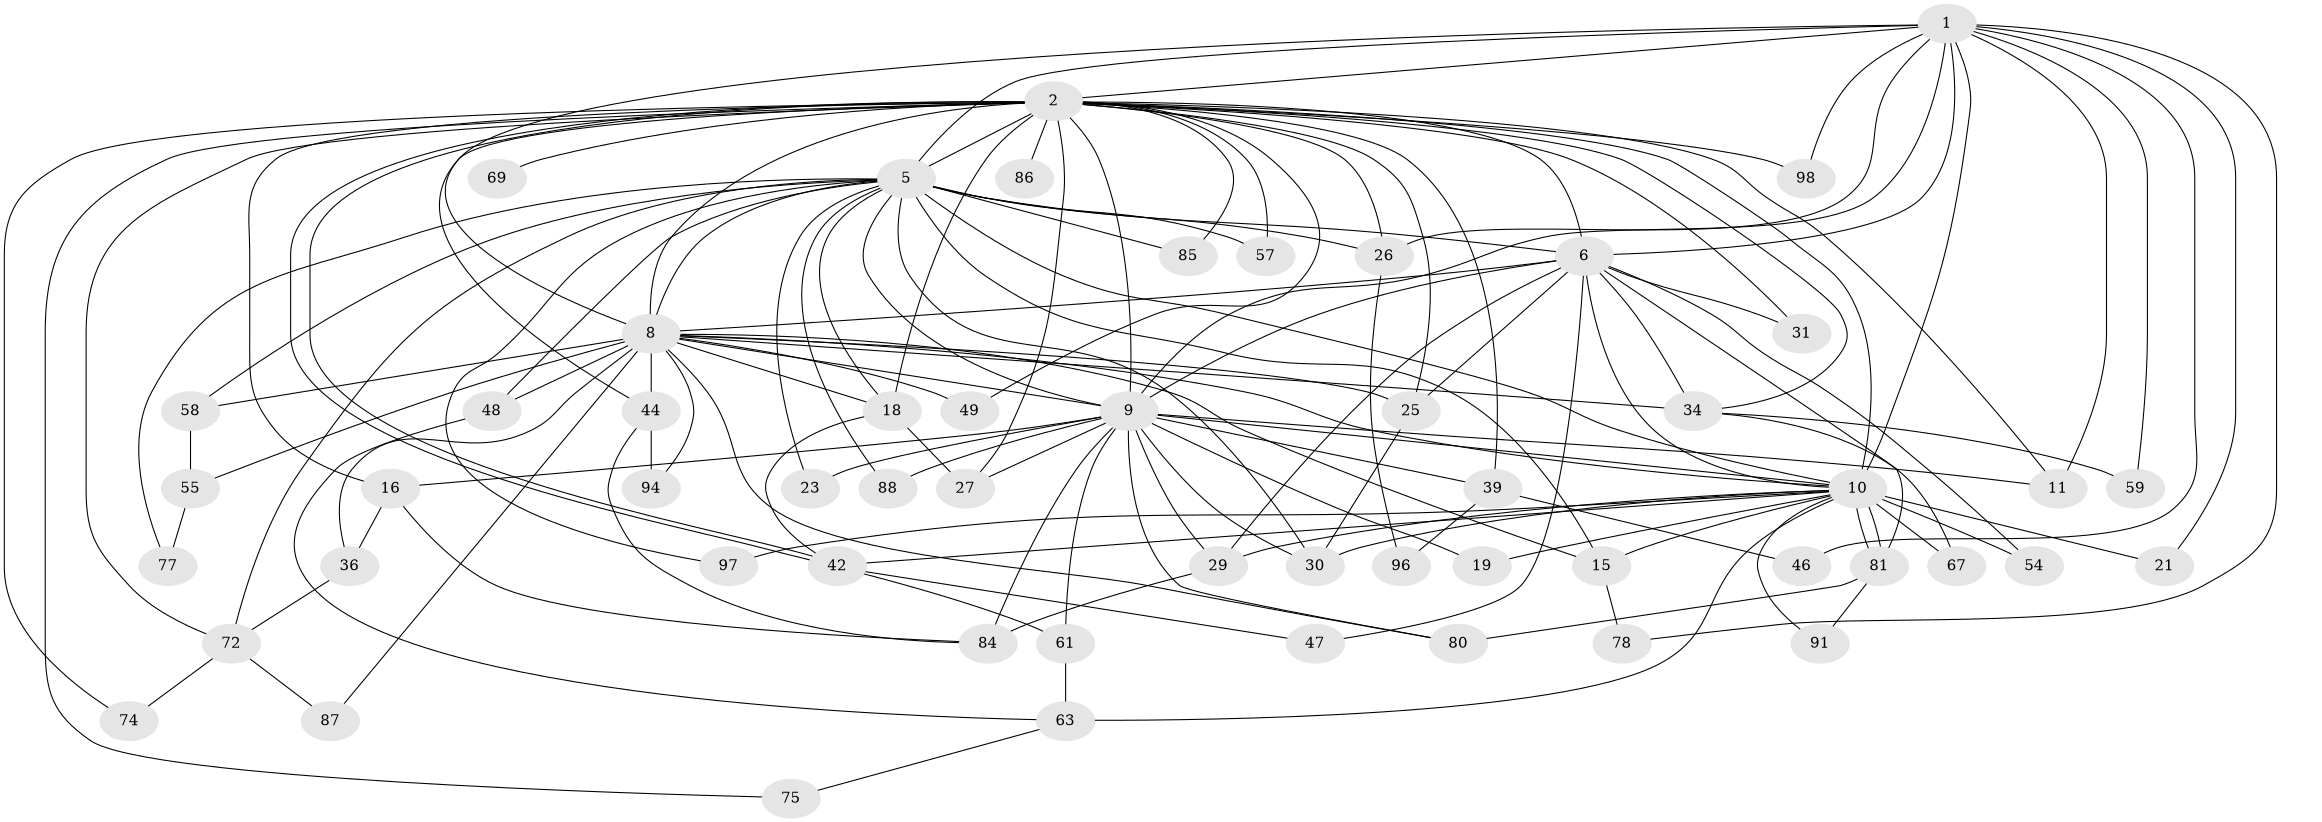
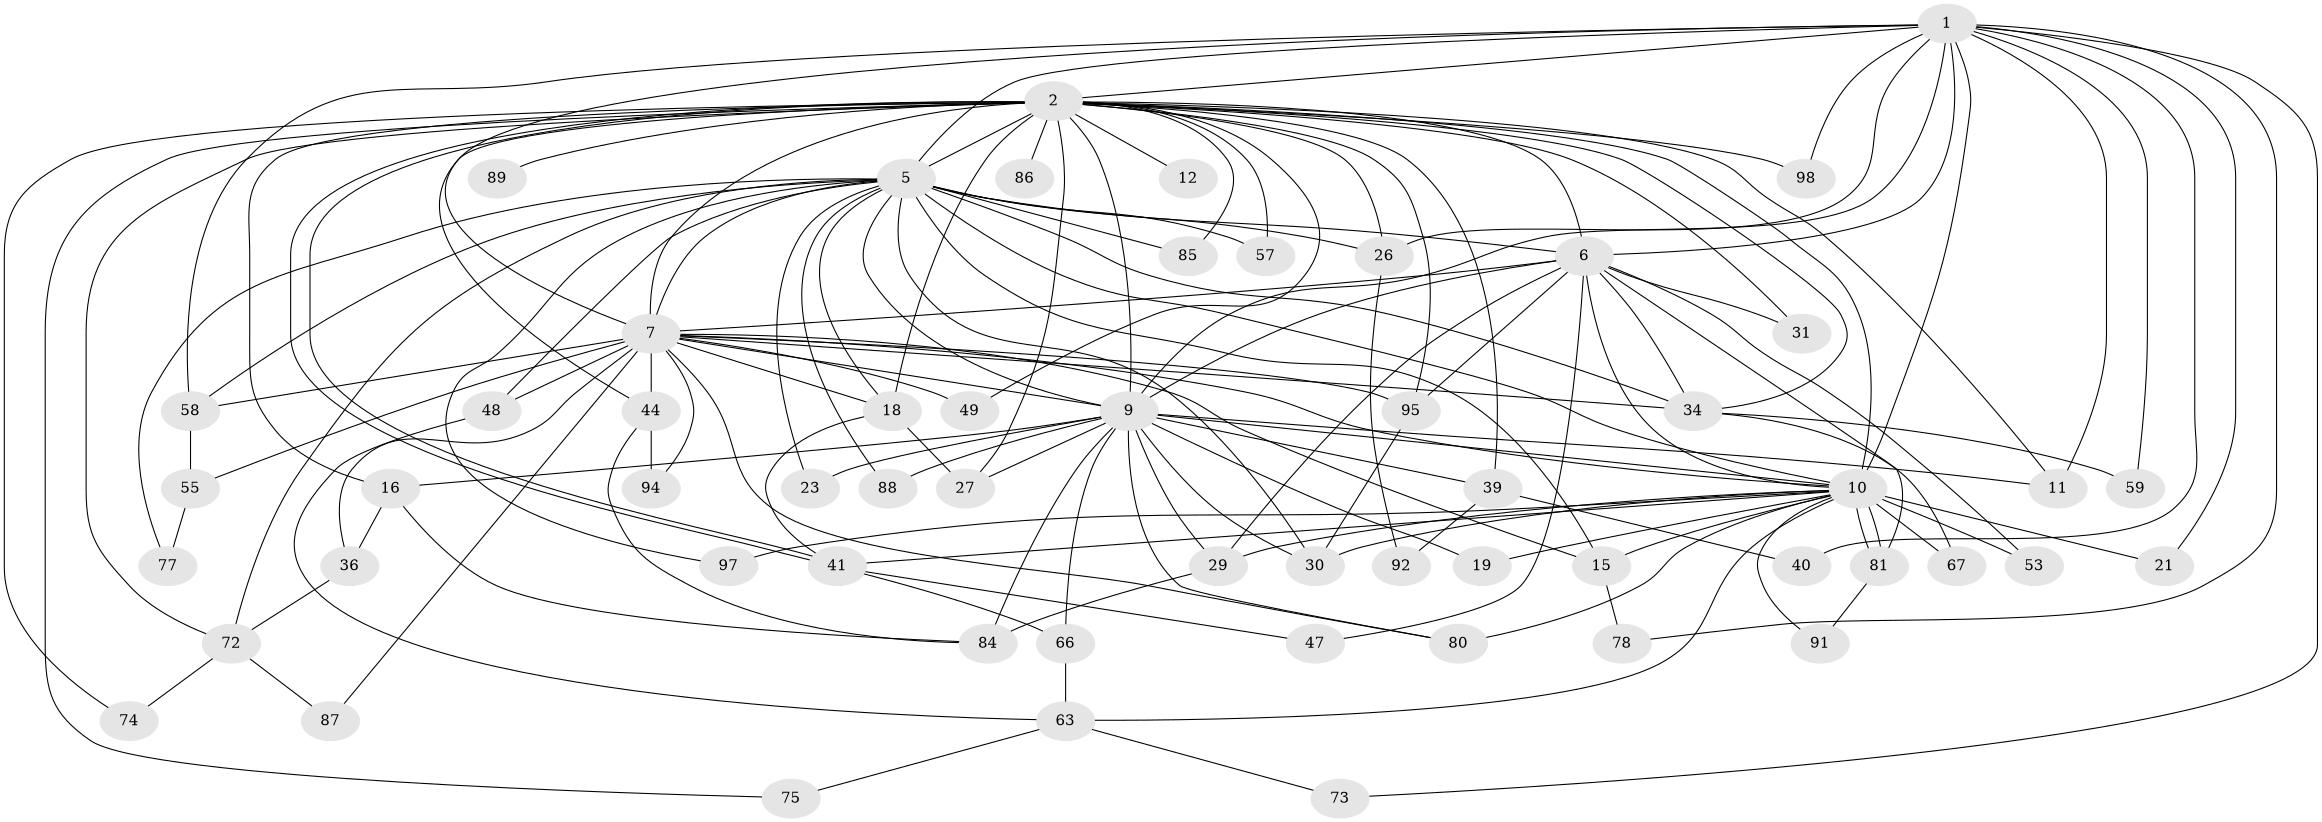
none -> (949, 51)
(497, 179) -> (497, 179)
none -> (1188, 179)
none -> (1298, 300)
(651, 334) -> (651, 334)
(1411, 411) -> (1411, 411)
(837, 566) -> (837, 566)
(1401, 566) -> (1401, 566)
(1802, 566) -> (1802, 566)
(2034, 566) -> (2034, 566)
(1673, 611) -> (1660, 570)
(1066, 644) -> (1066, 644)
none -> (1340, 799)
